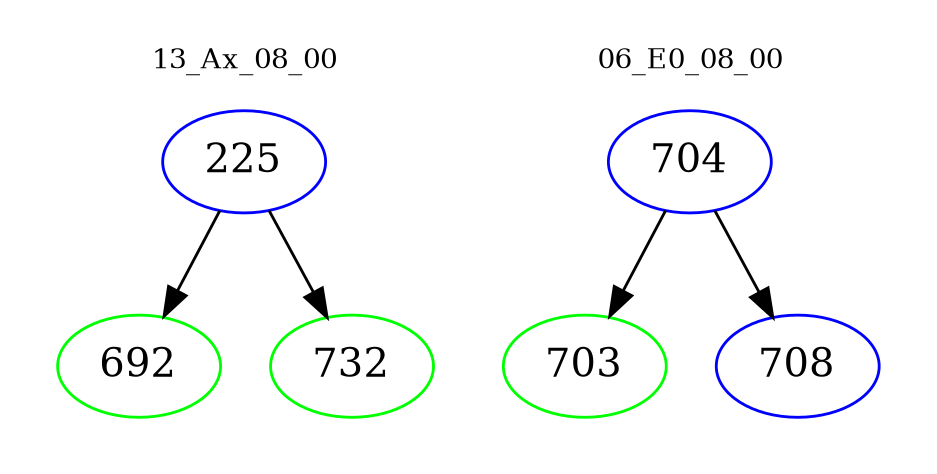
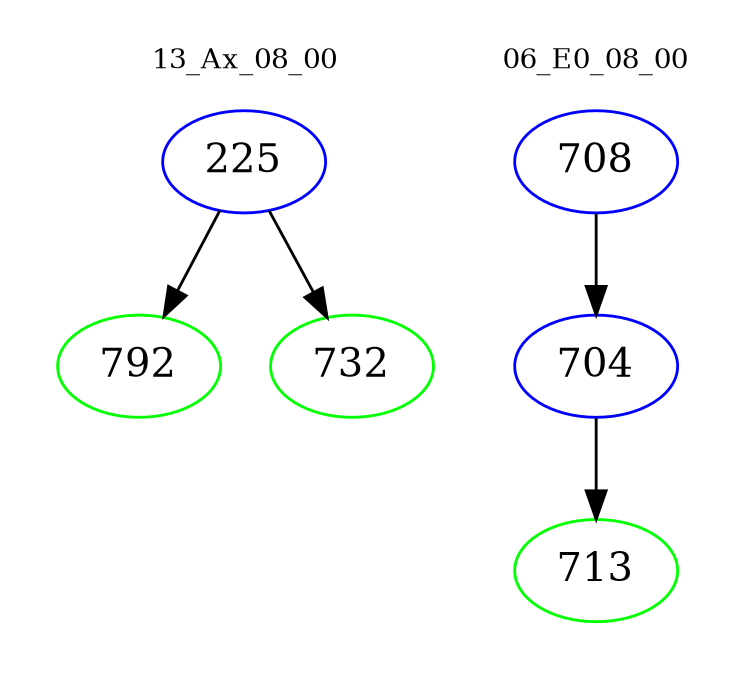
(737, 251) -> (596, 250)
(139, 366) -> (139, 366)
(585, 366) -> (596, 571)
